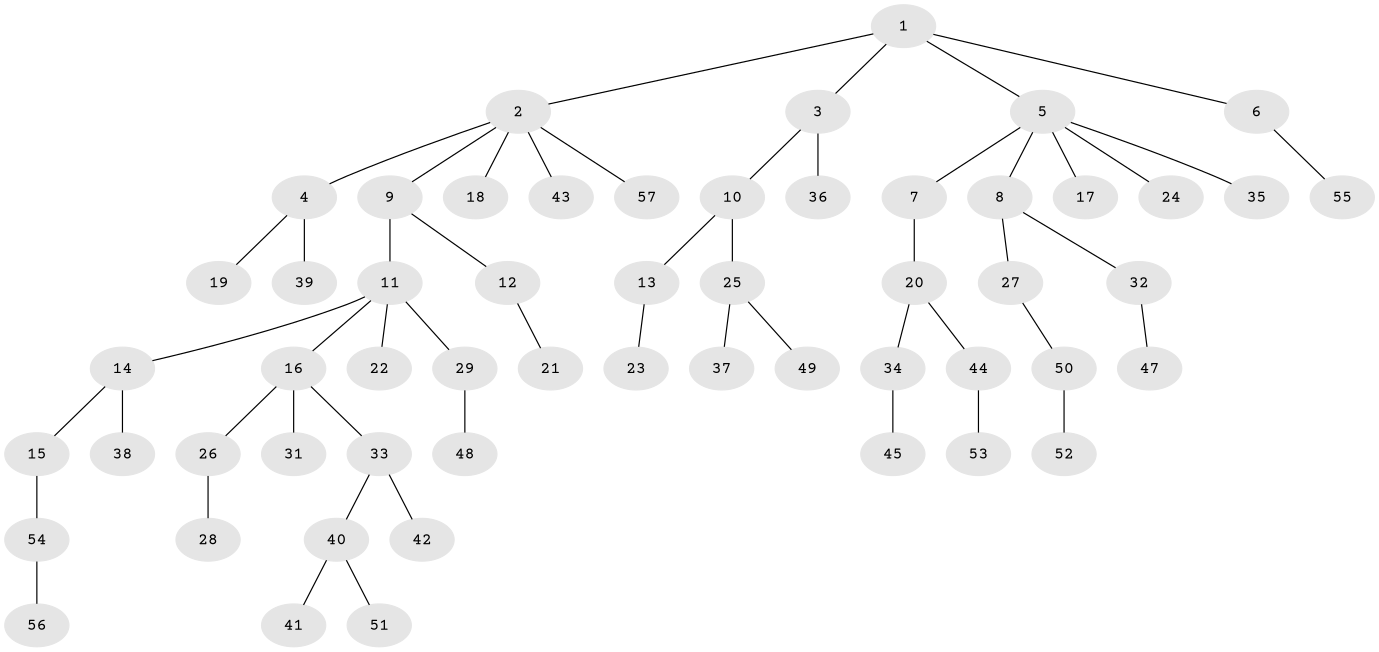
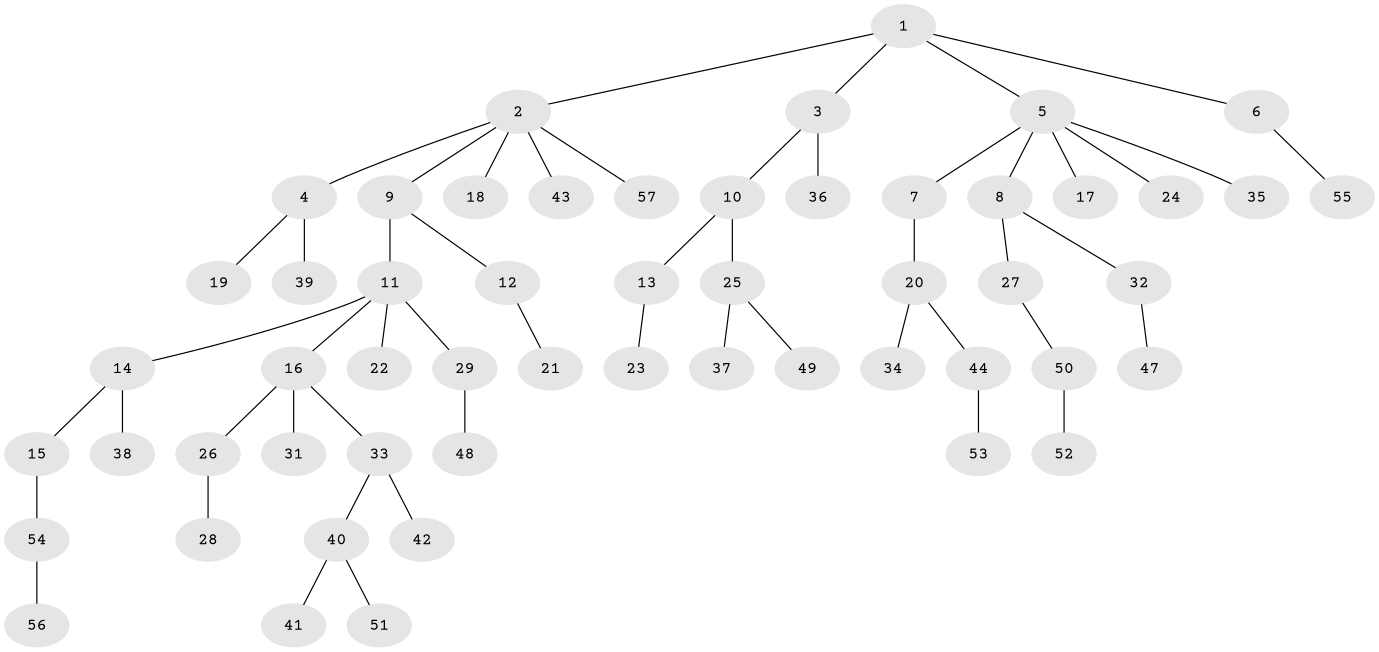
(893, 454) -> none
